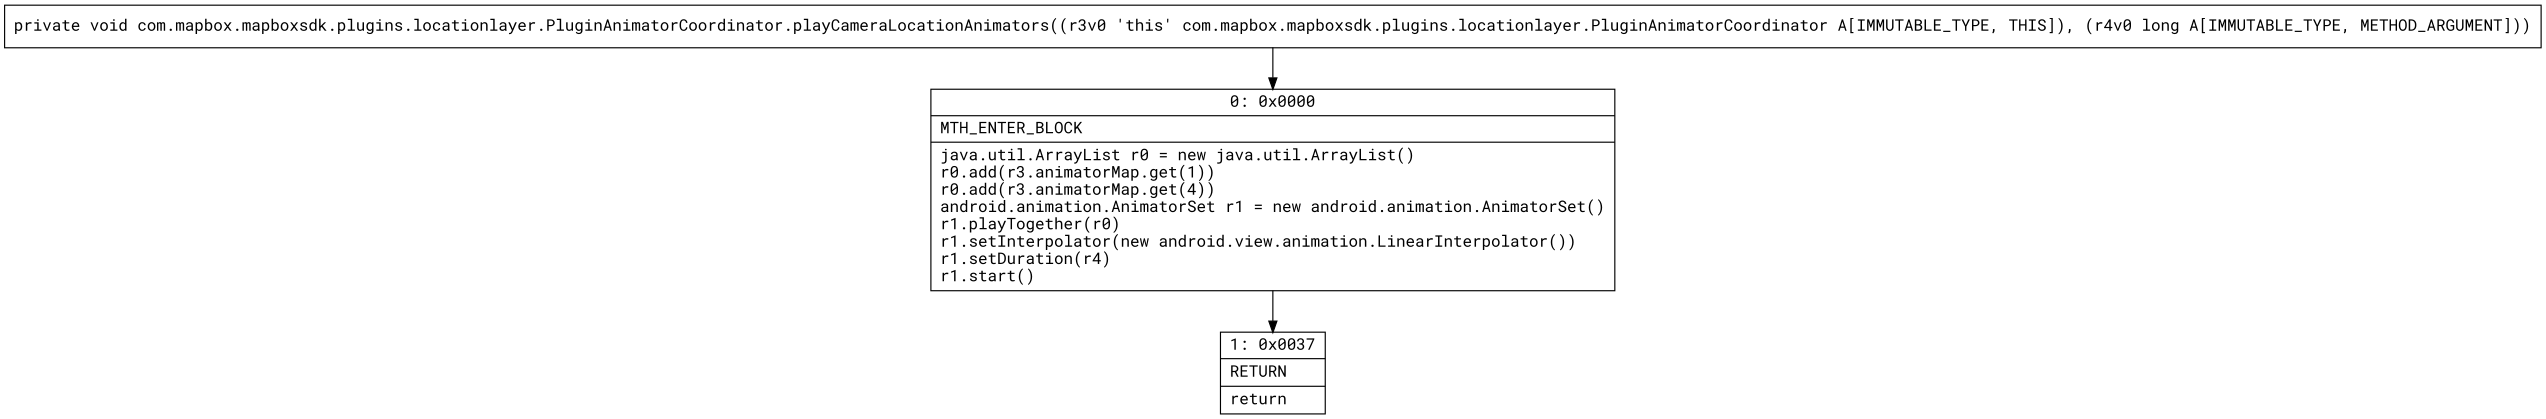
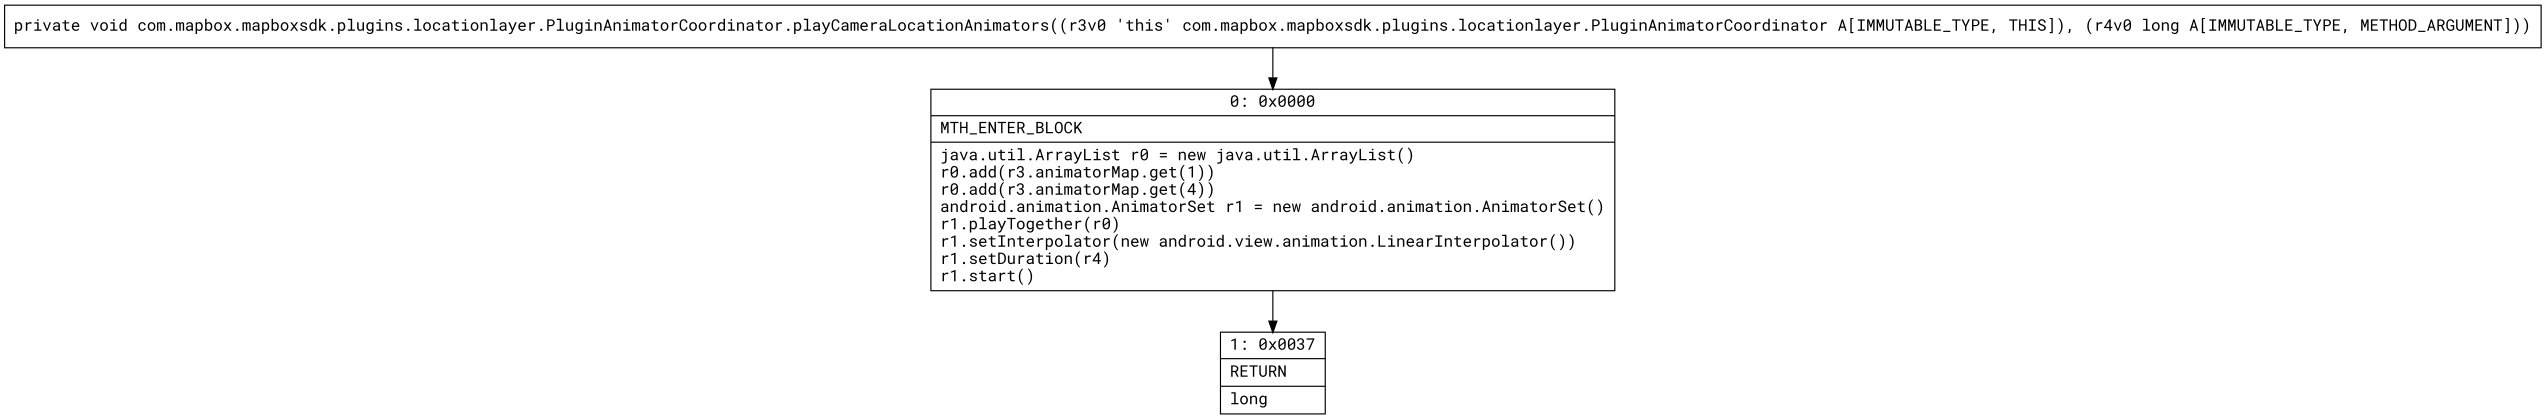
(1258, 400) -> (1249, 400)
